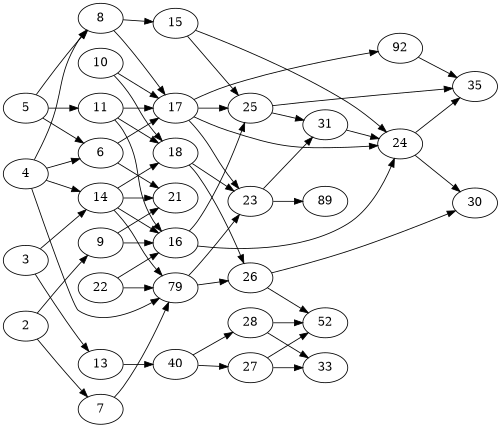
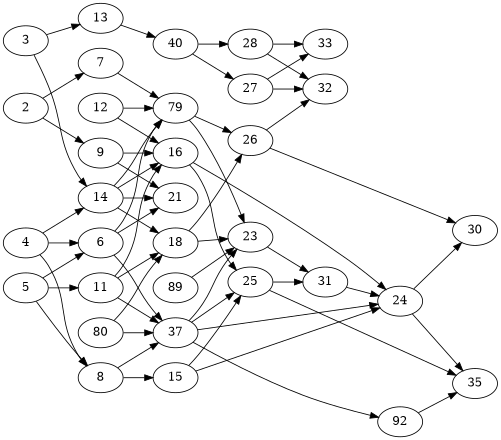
(101, 63) -> (101, 333)
(176, 108) -> (176, 333)
(284, 201) -> (209, 265)
(67, 286) -> (137, 183)
(101, 288) -> (101, 108)
(325, 323) -> (325, 89)
